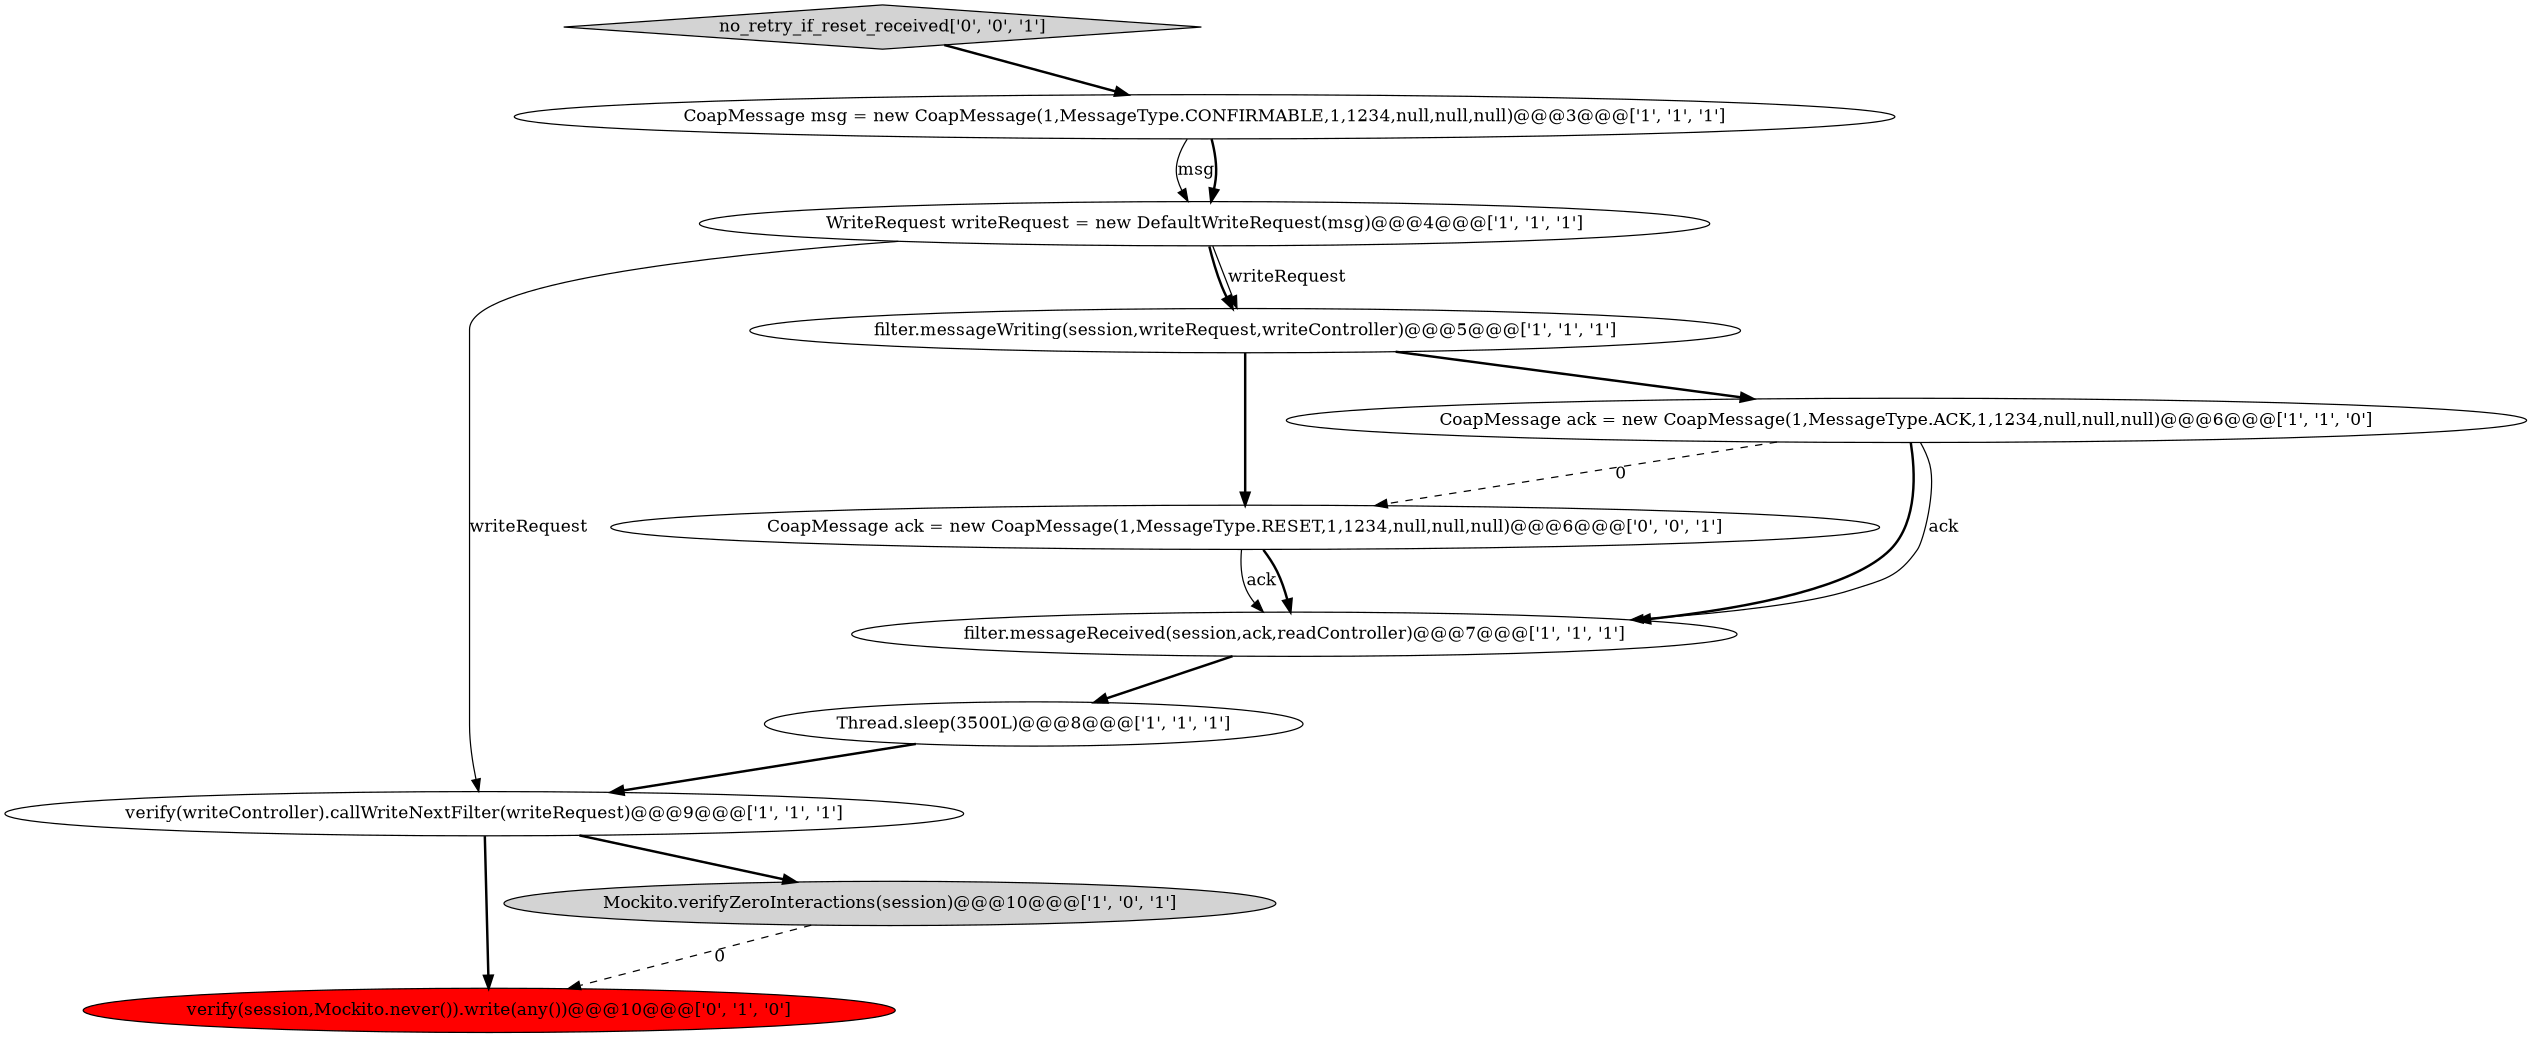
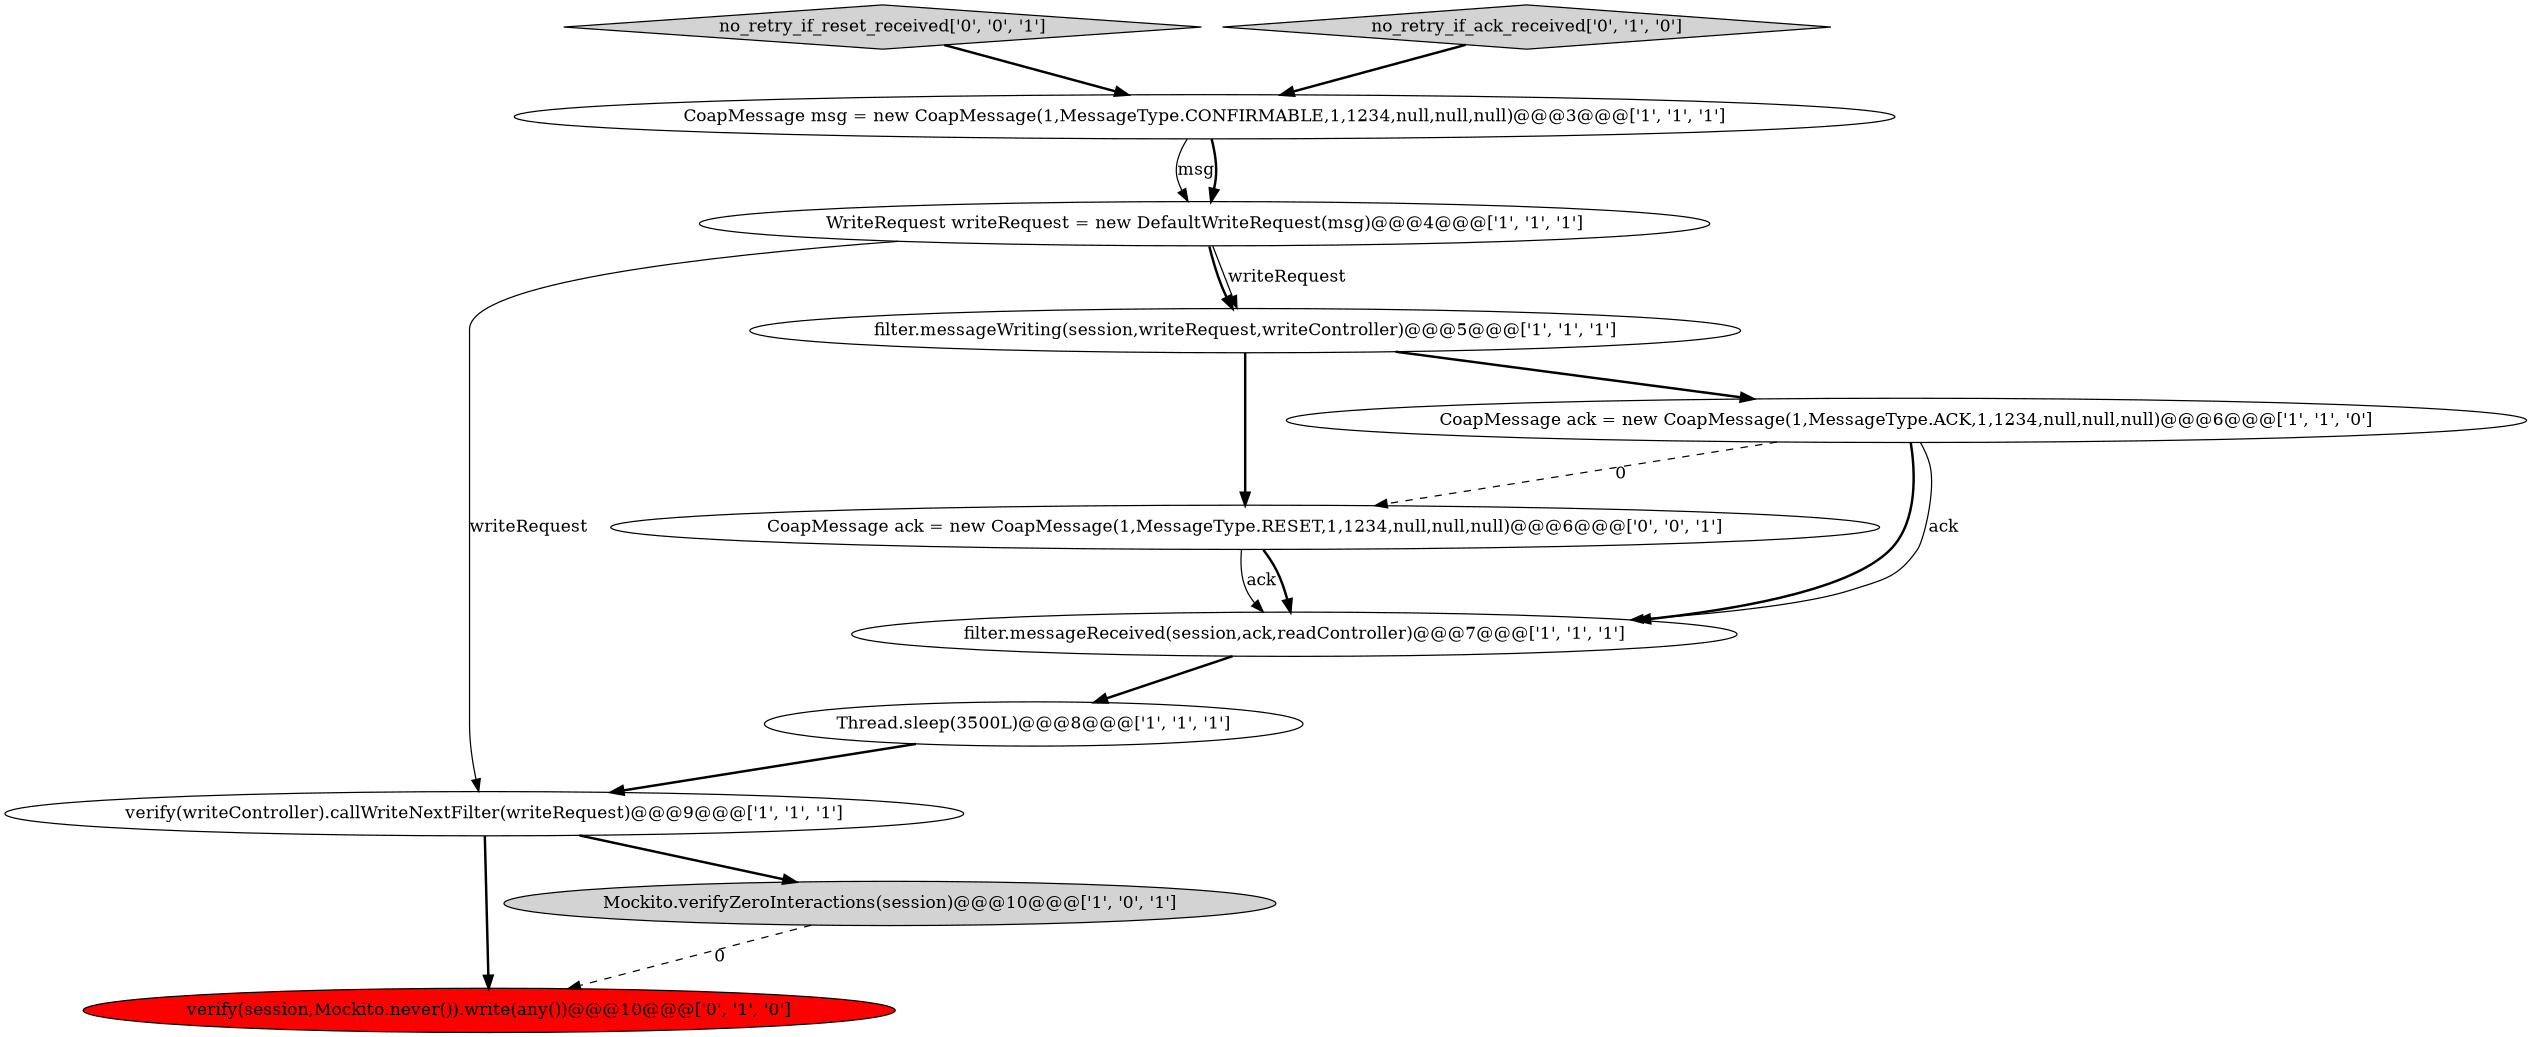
none -> (1527, 27)
